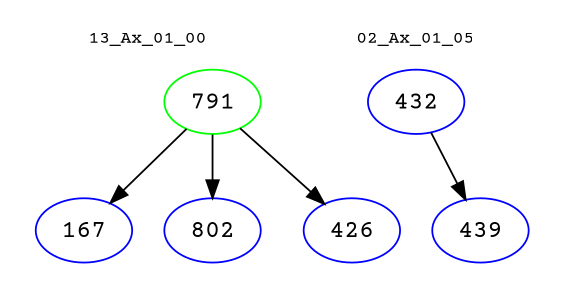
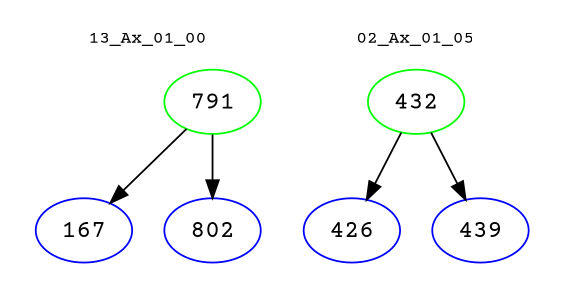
(416, 102) -> (416, 102)
(263, 149) -> (388, 158)
